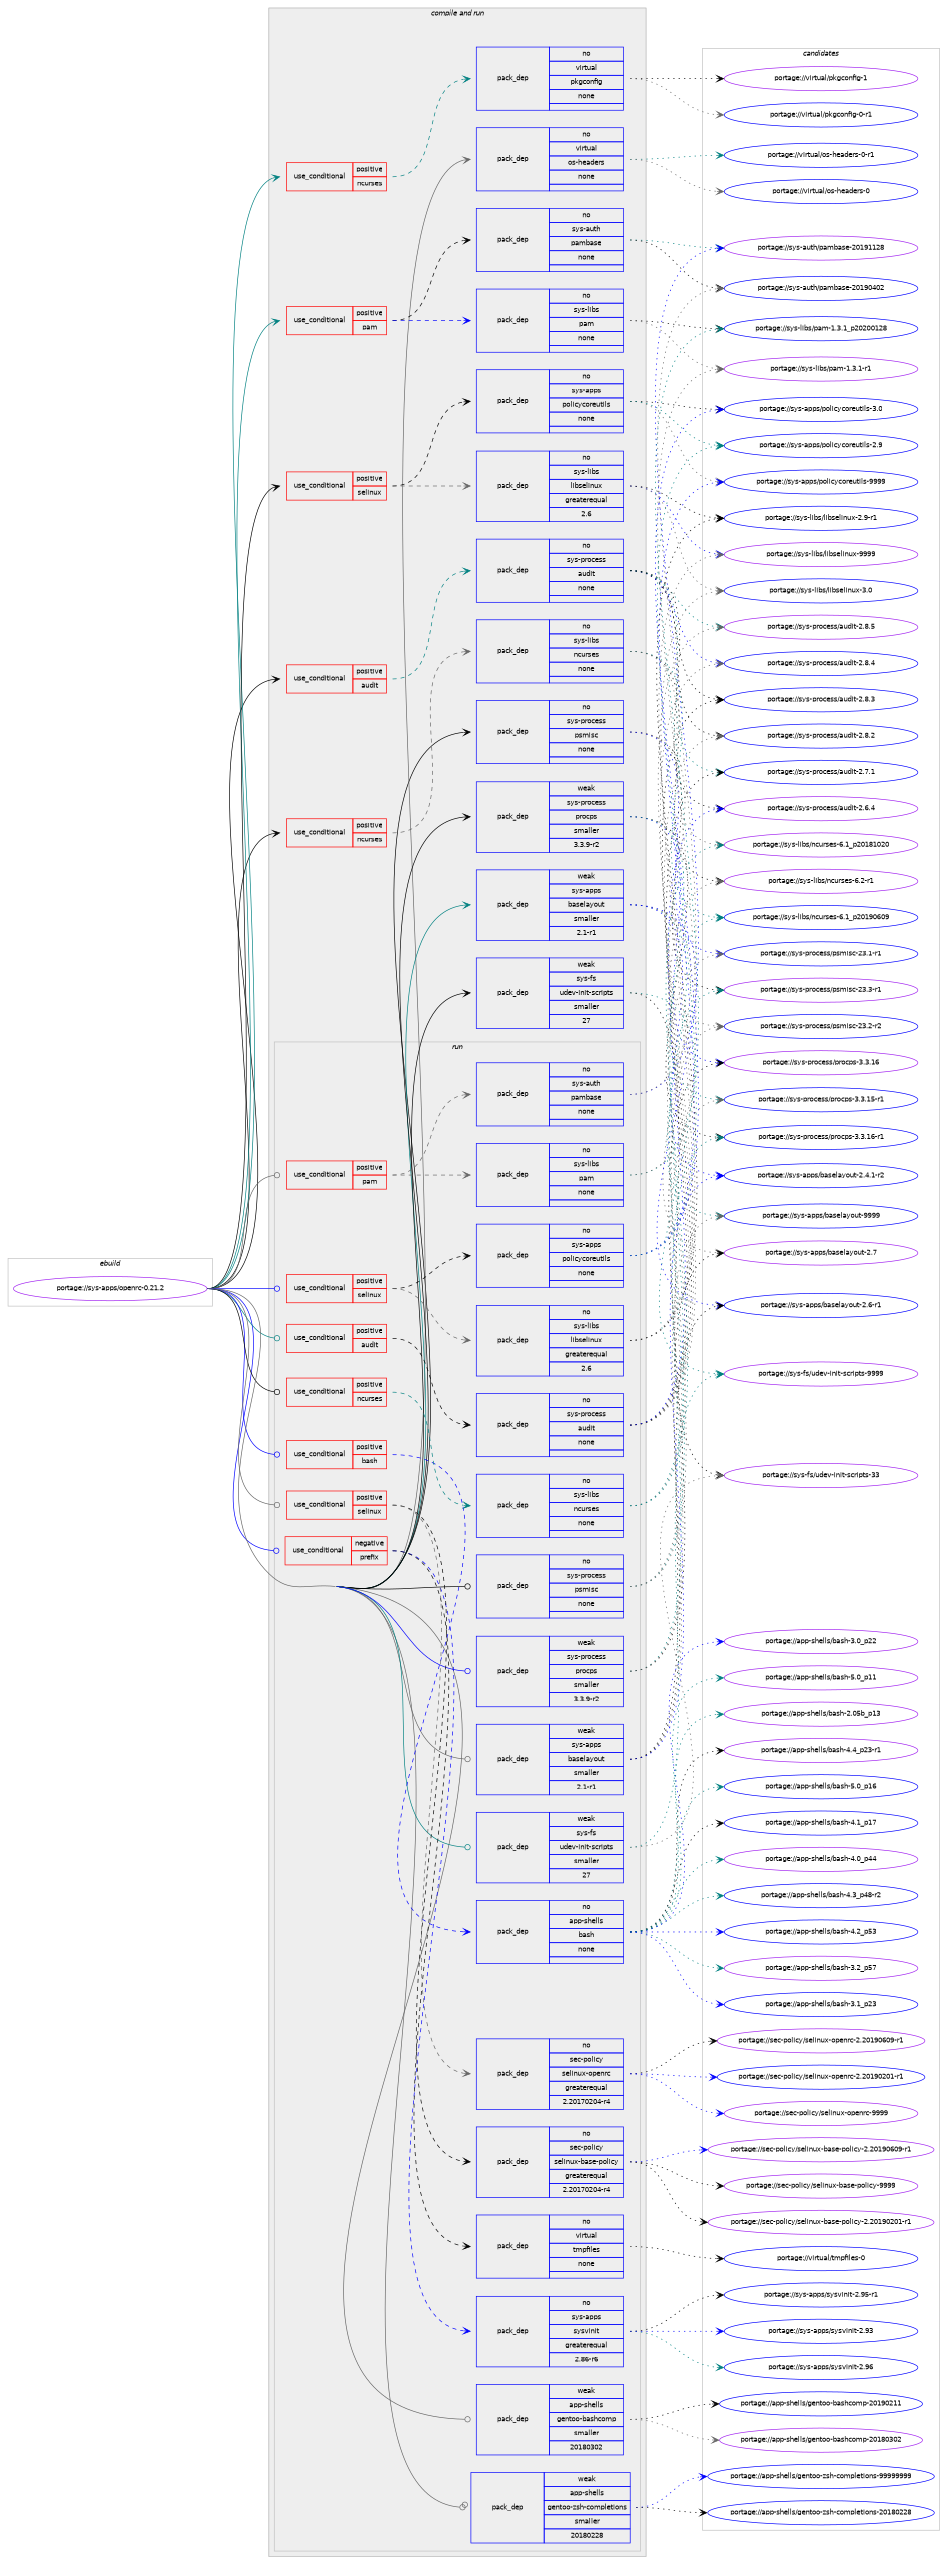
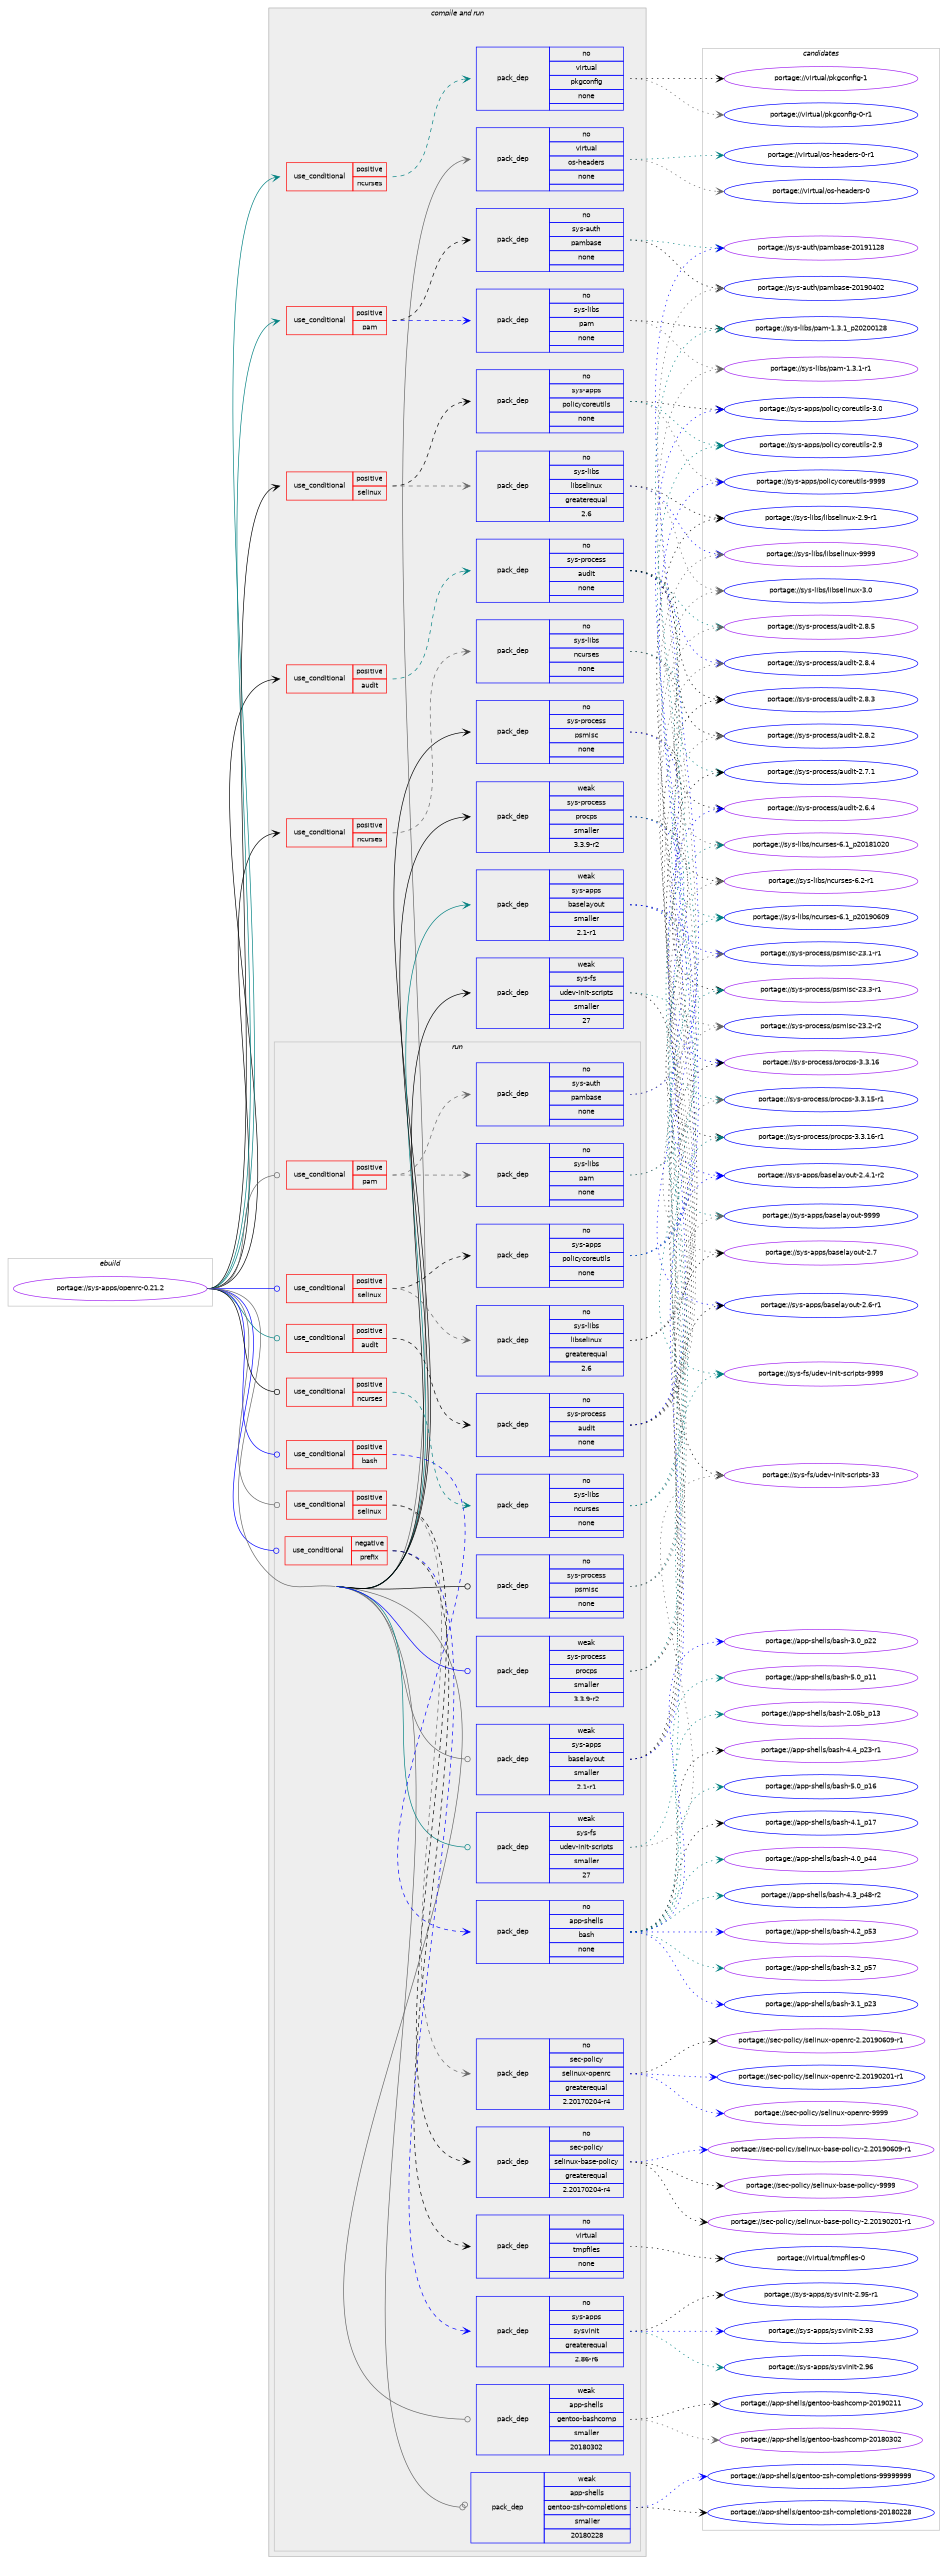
(821, 1932) -> (821, 1932)
